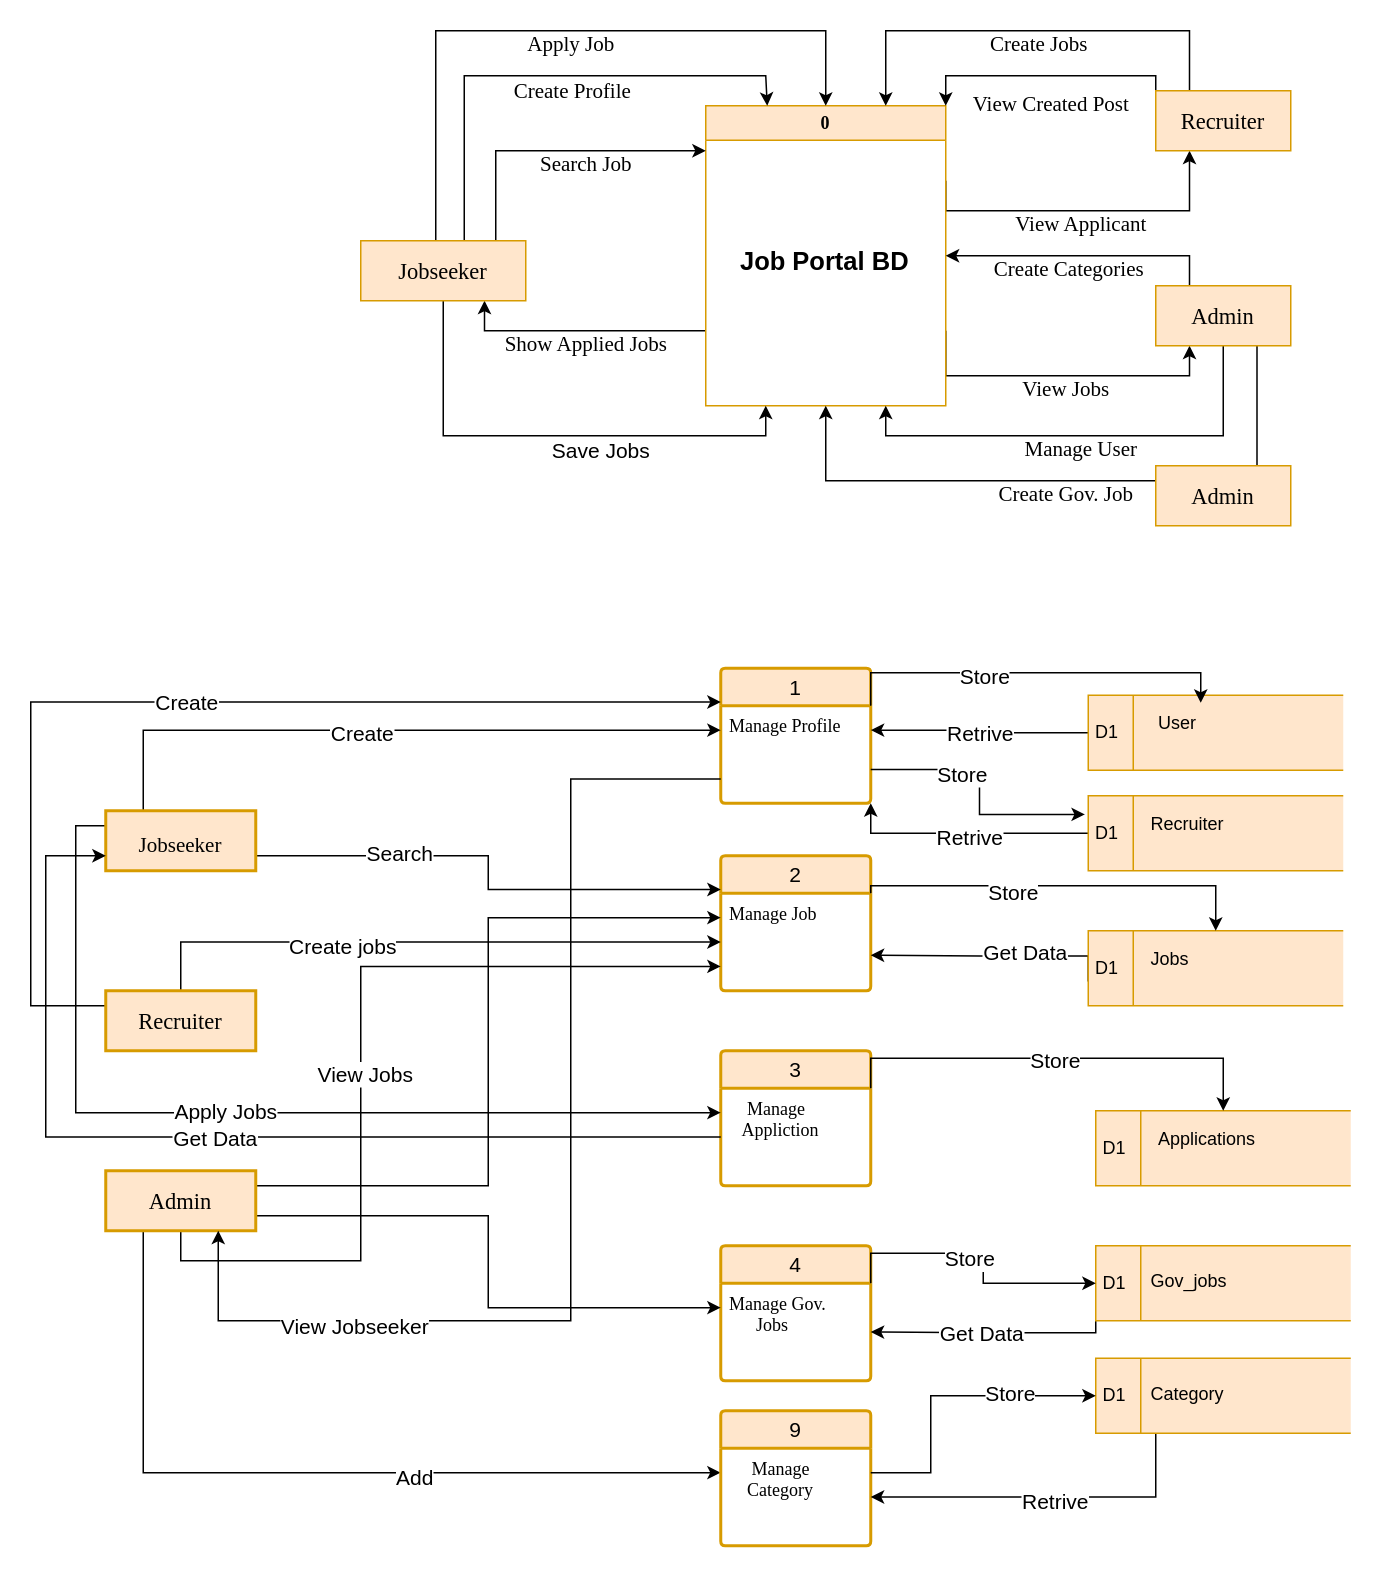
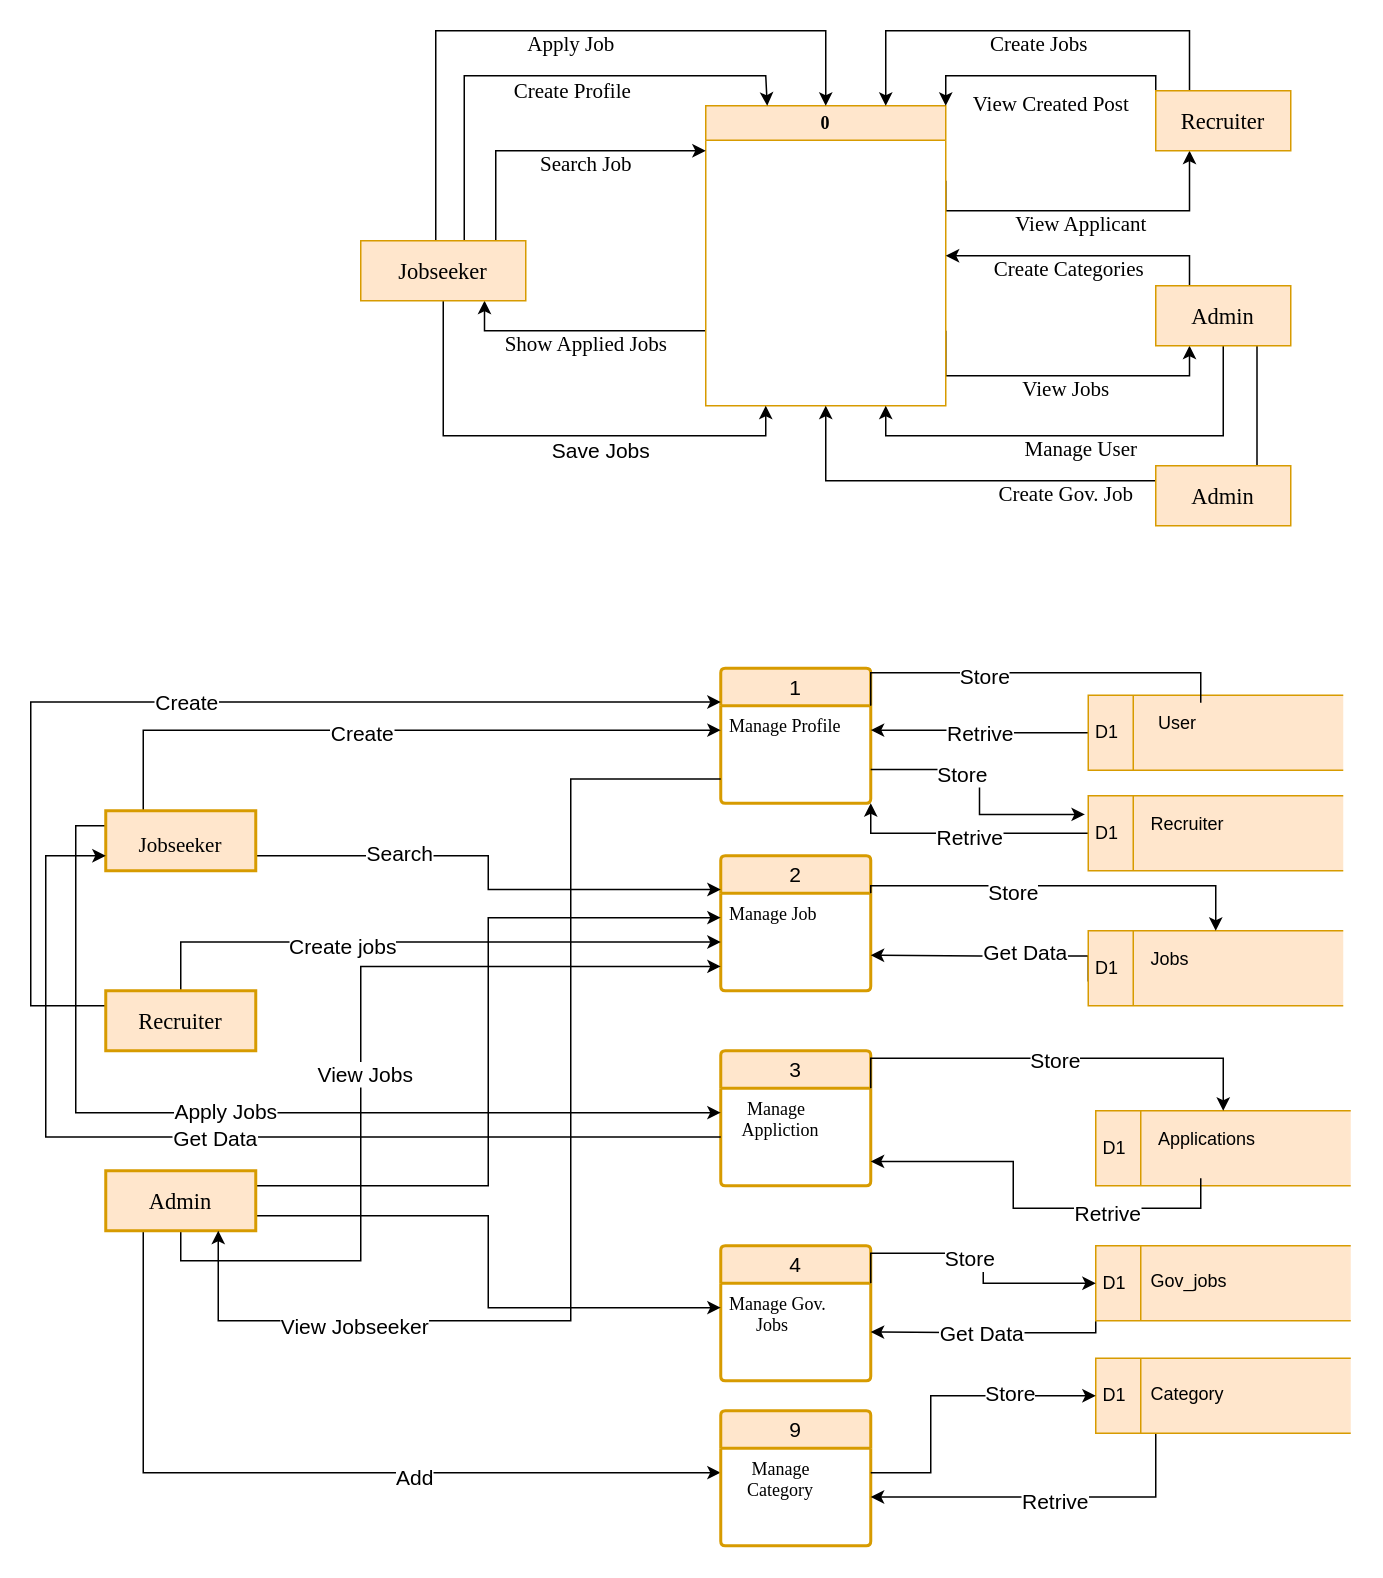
(824, 262) -> none
(1201, 691) -> (1201, 695)
none -> (1033, 1208)
